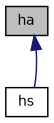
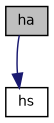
(36, 69) -> (17, 54)
